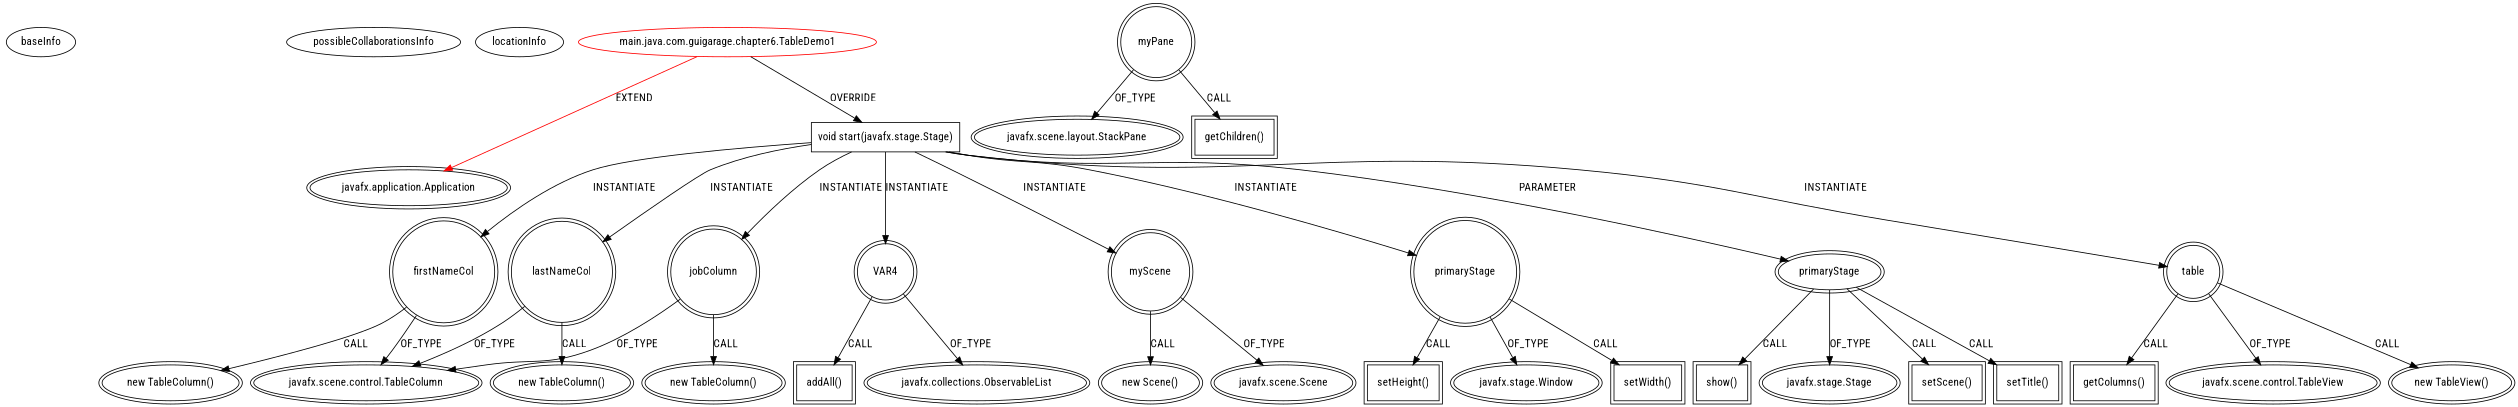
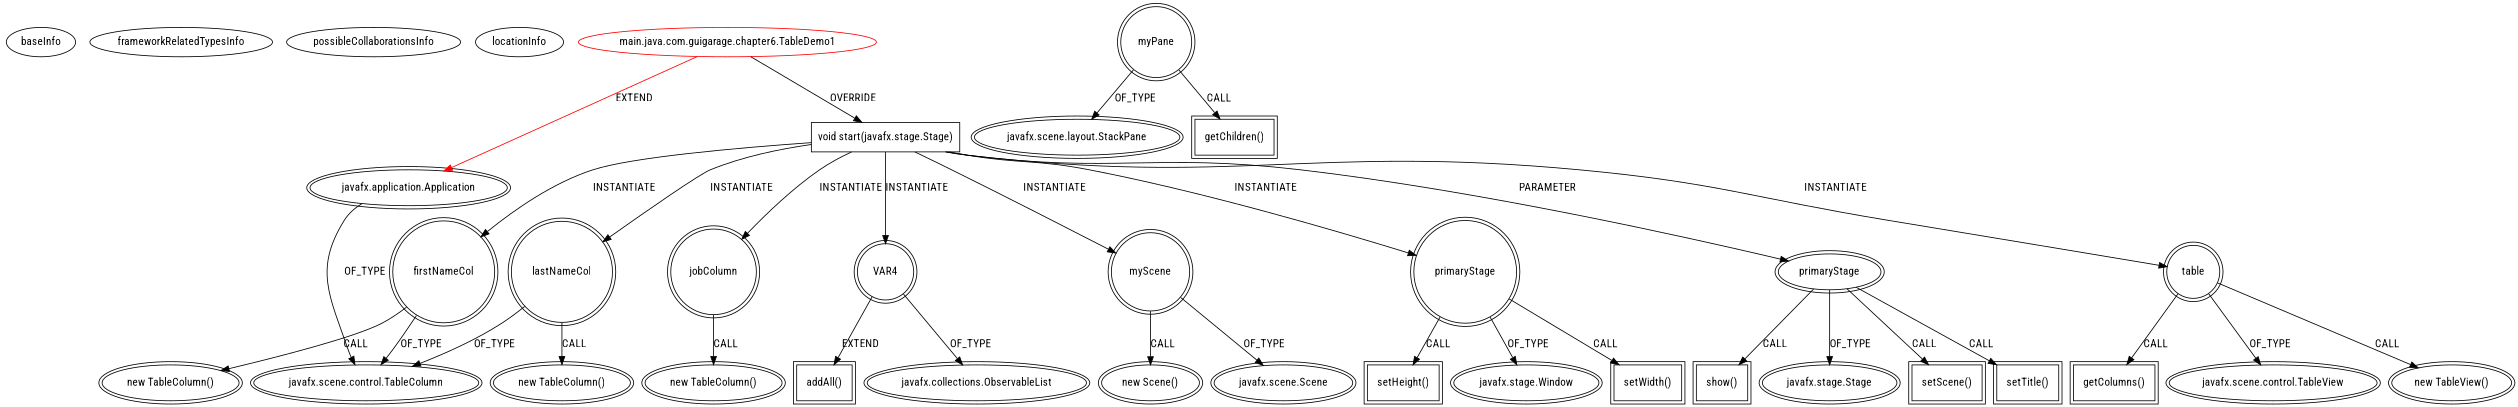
none -> (181, 42)
(861, 344) -> (861, 344)
(575, 355) -> (328, 277)
